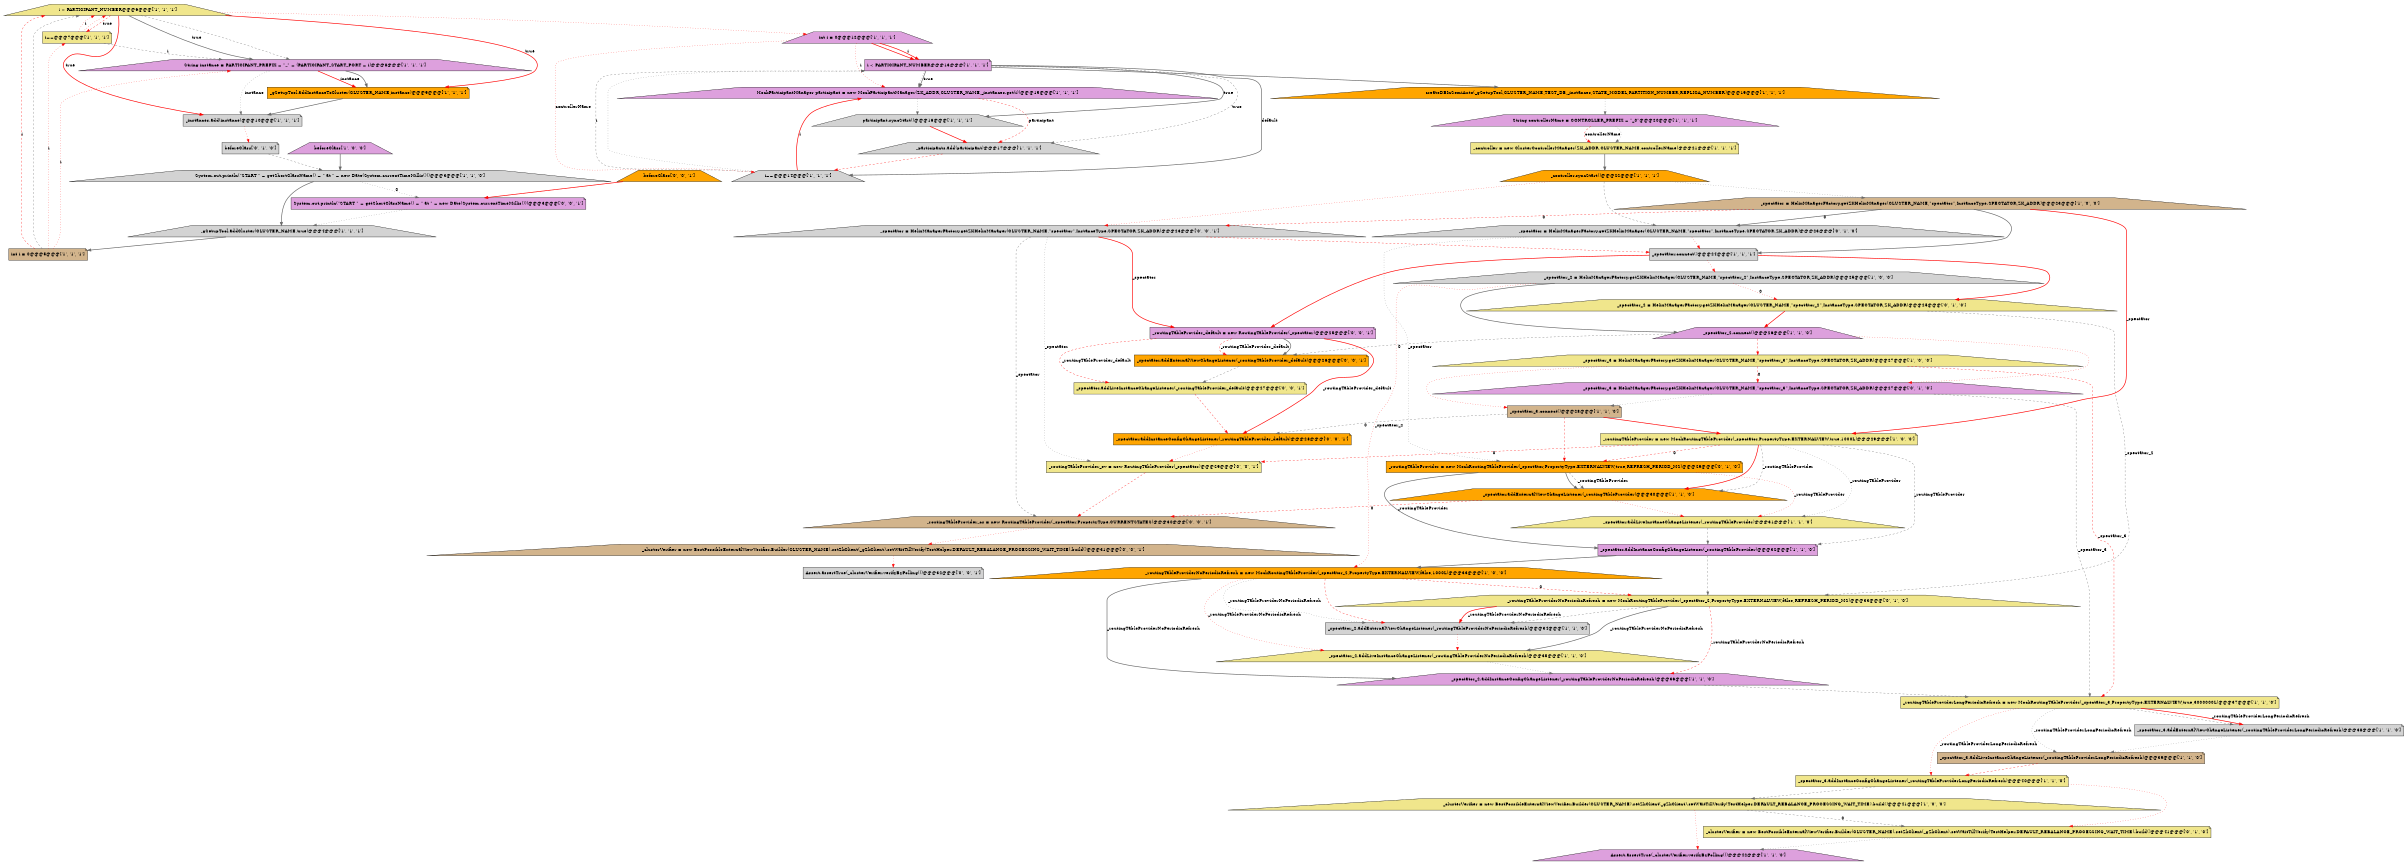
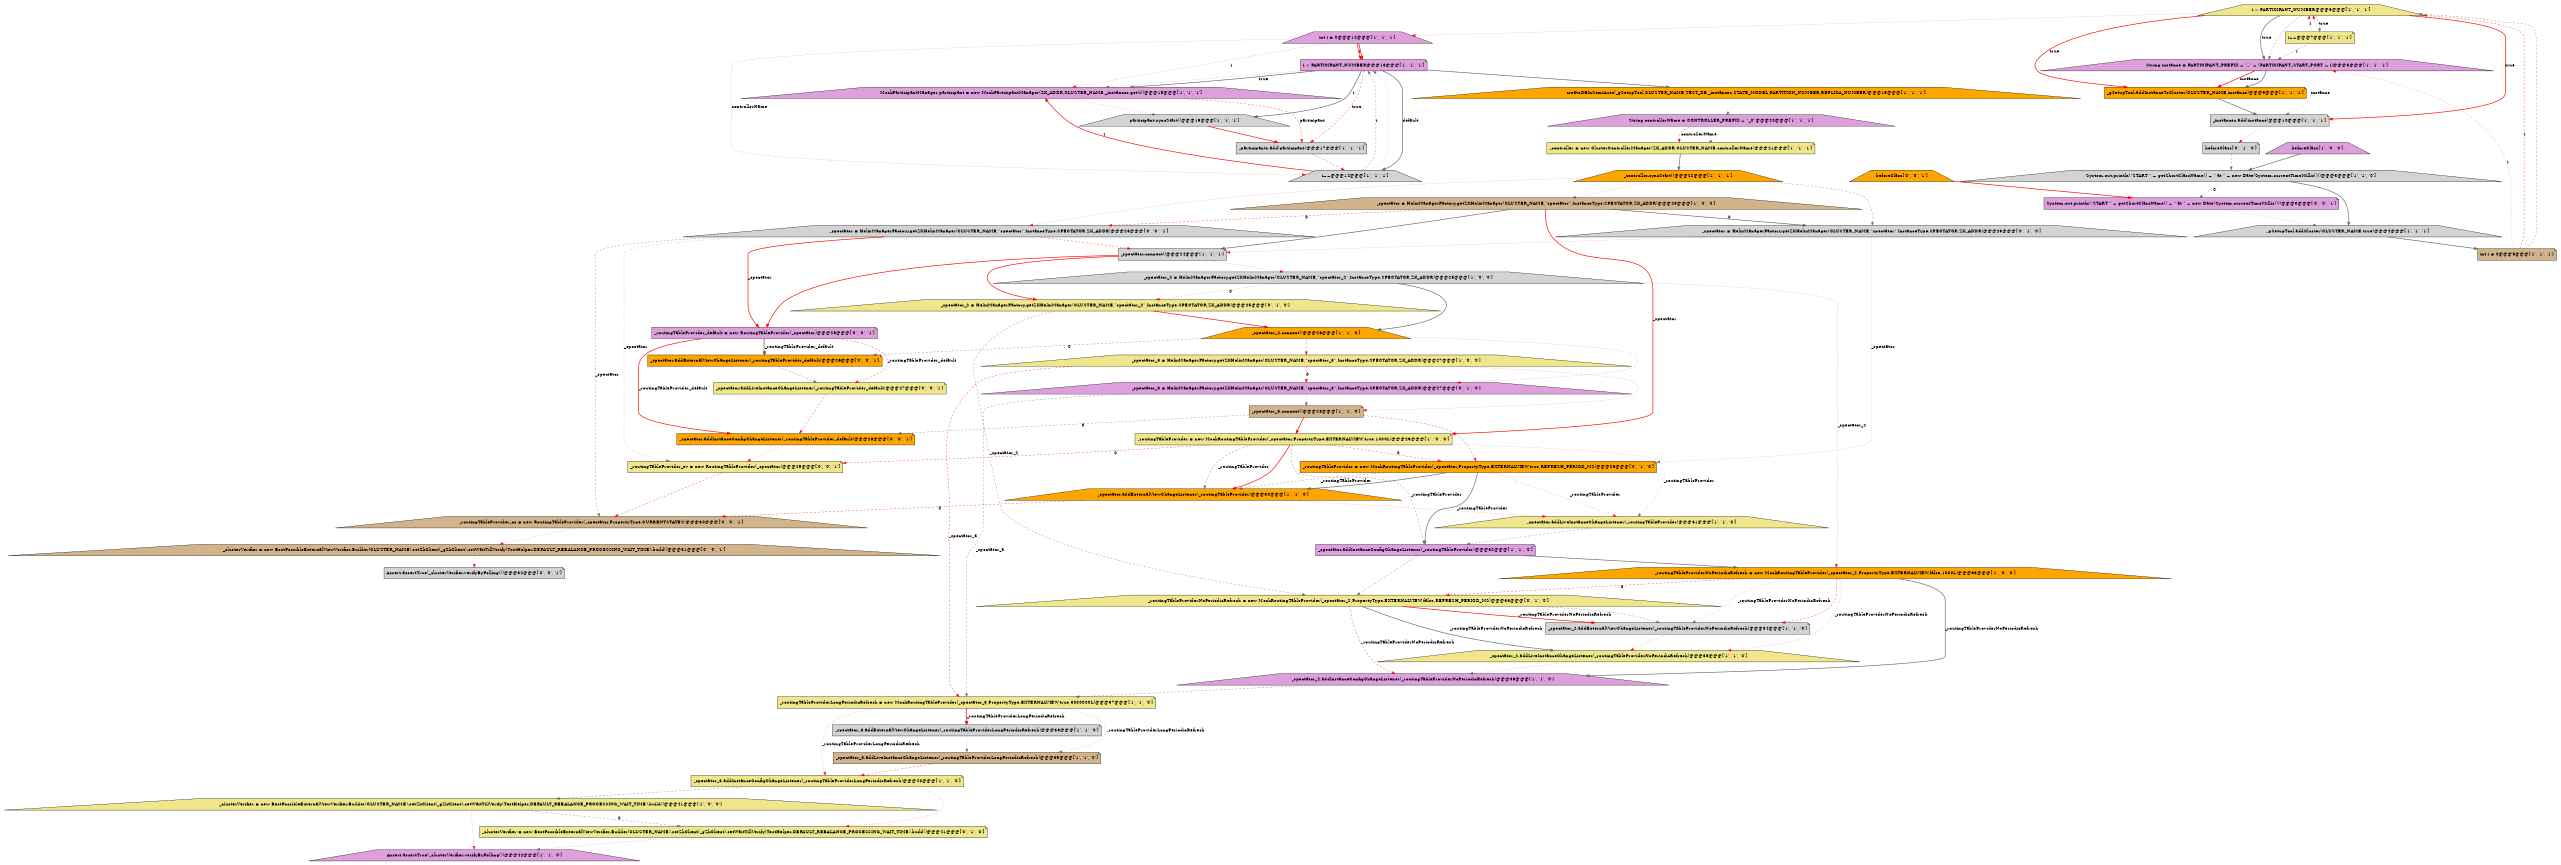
(100, 23) -> (2318, 22)
(1216, 78) -> (1347, 111)
(1229, 93) -> (1354, 93)
(48, 144) -> none
(979, 148) -> (1301, 148)
(1758, 333) -> (1306, 333)
